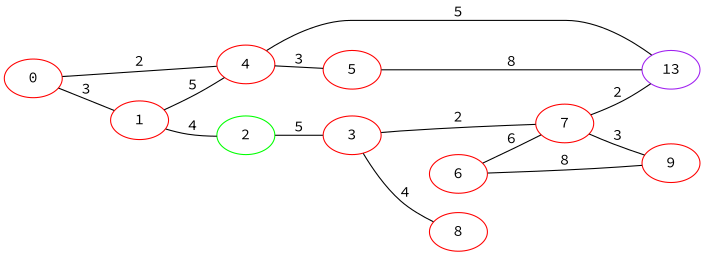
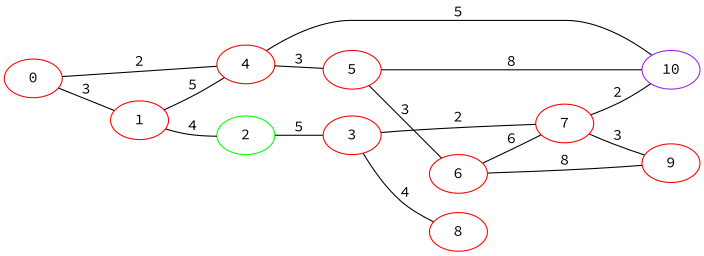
(671, 70) -> (671, 70)
none -> (405, 122)
